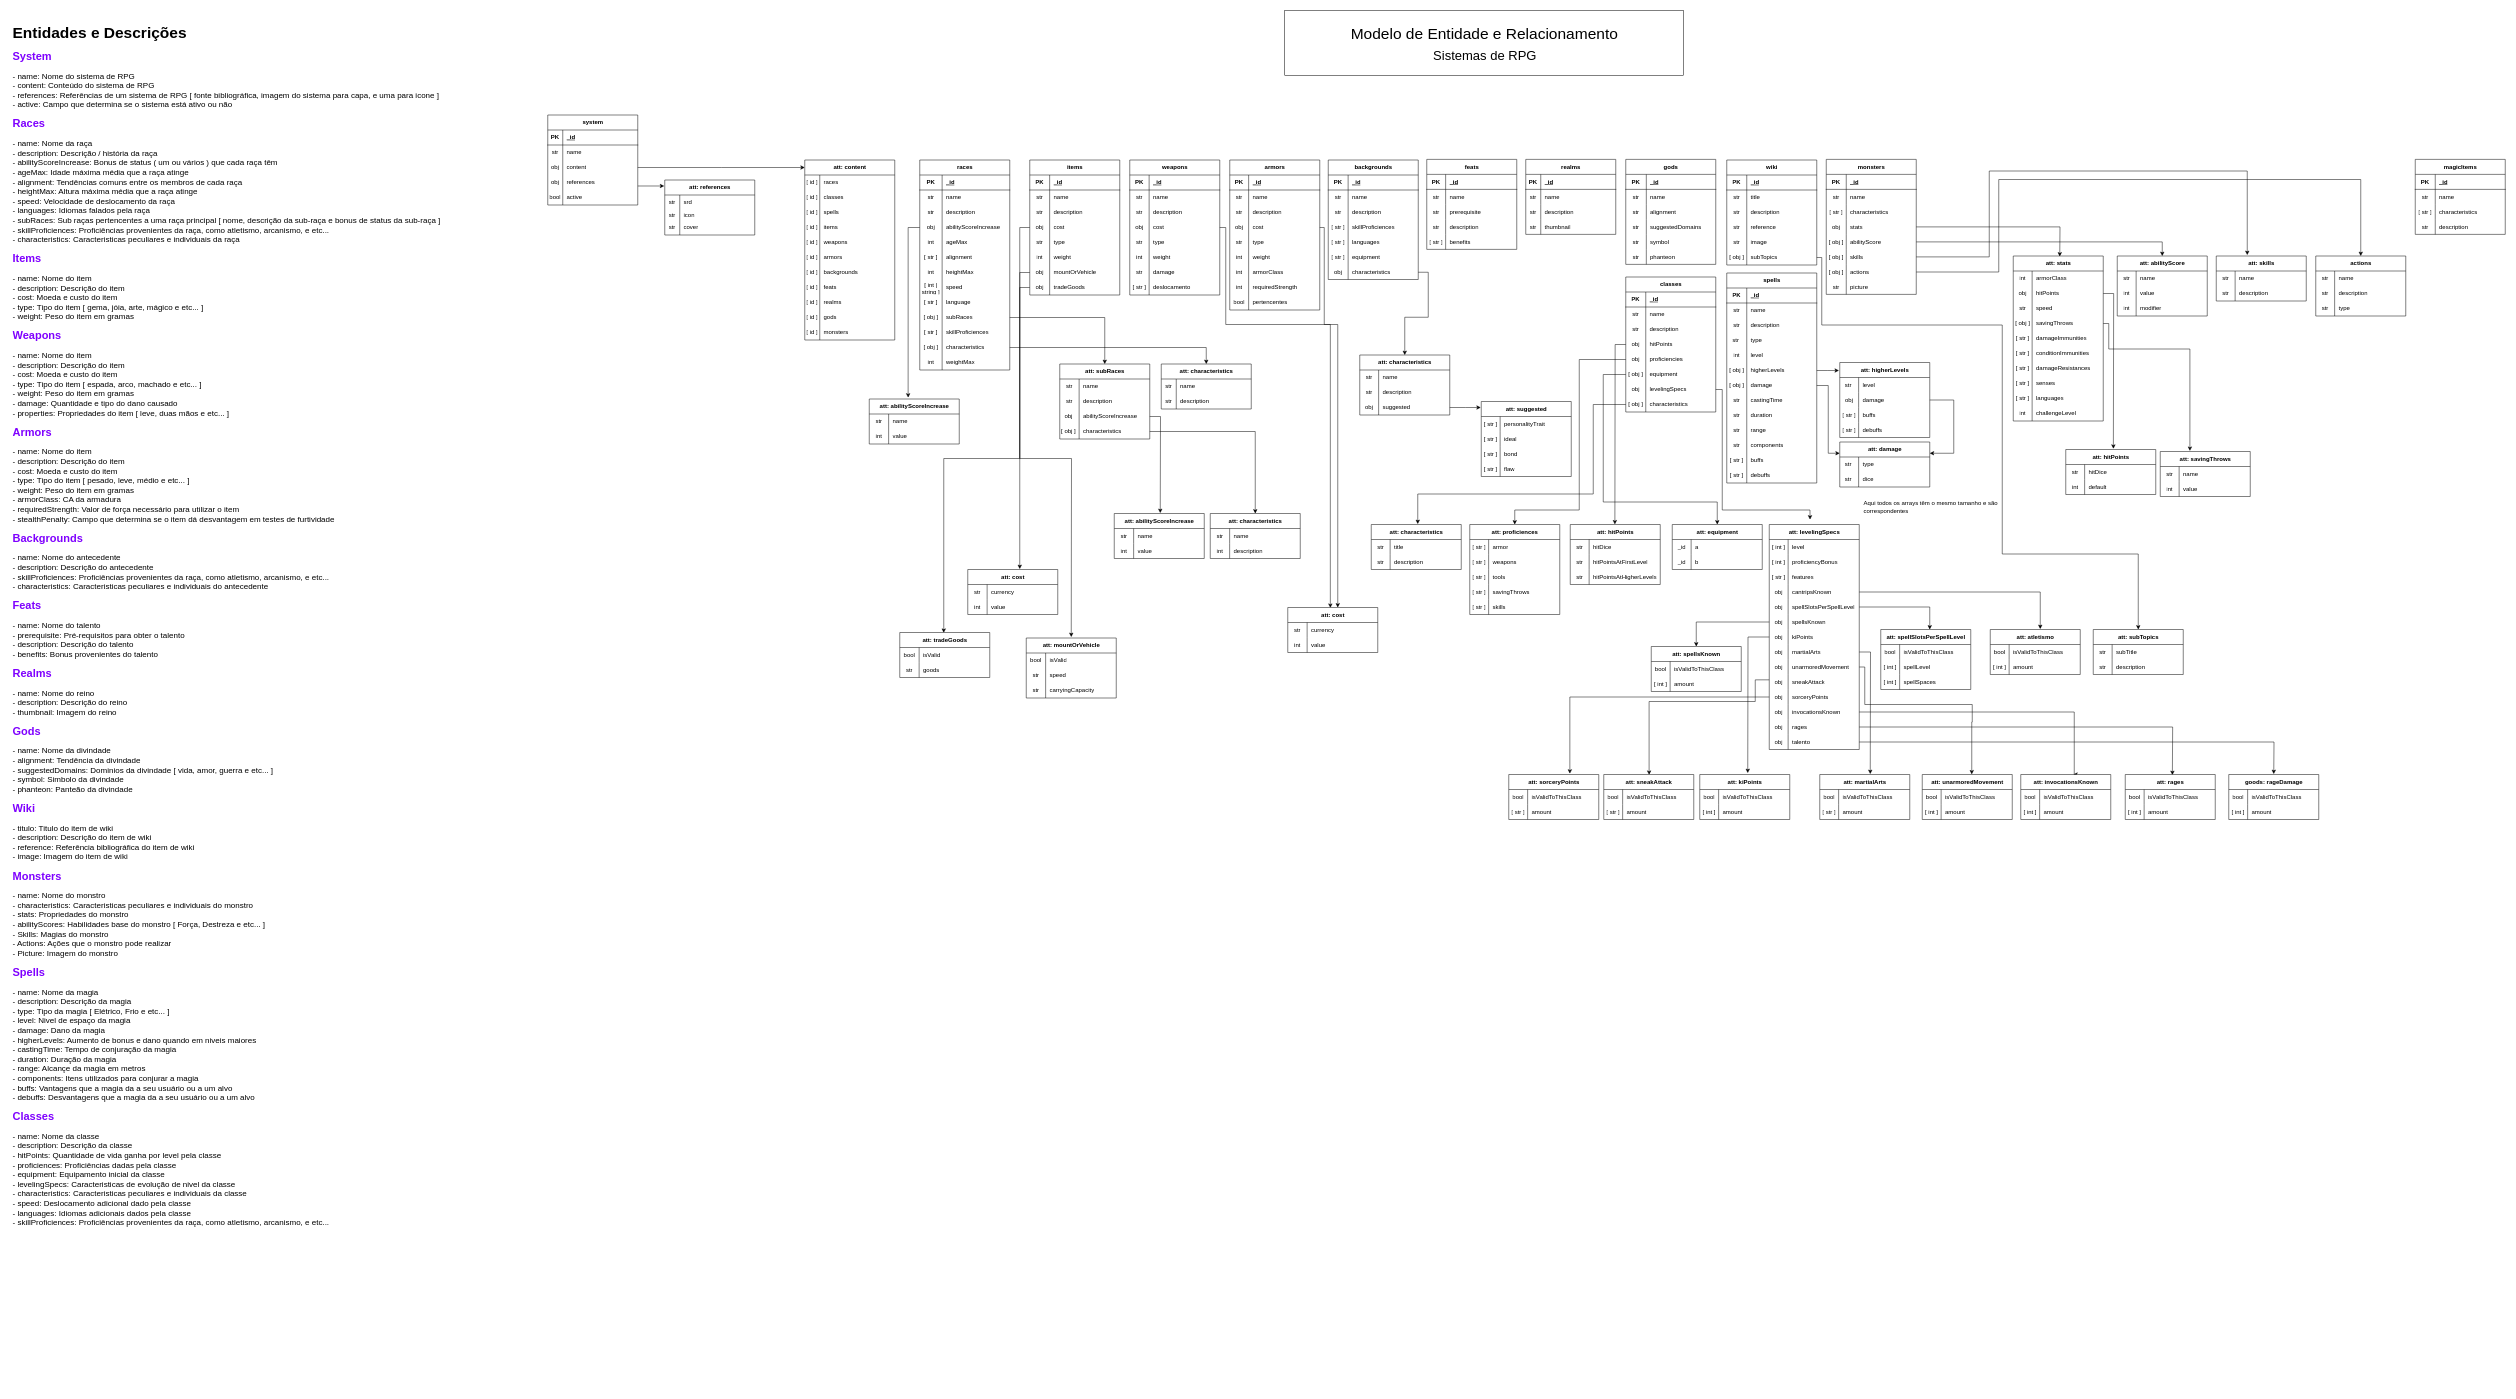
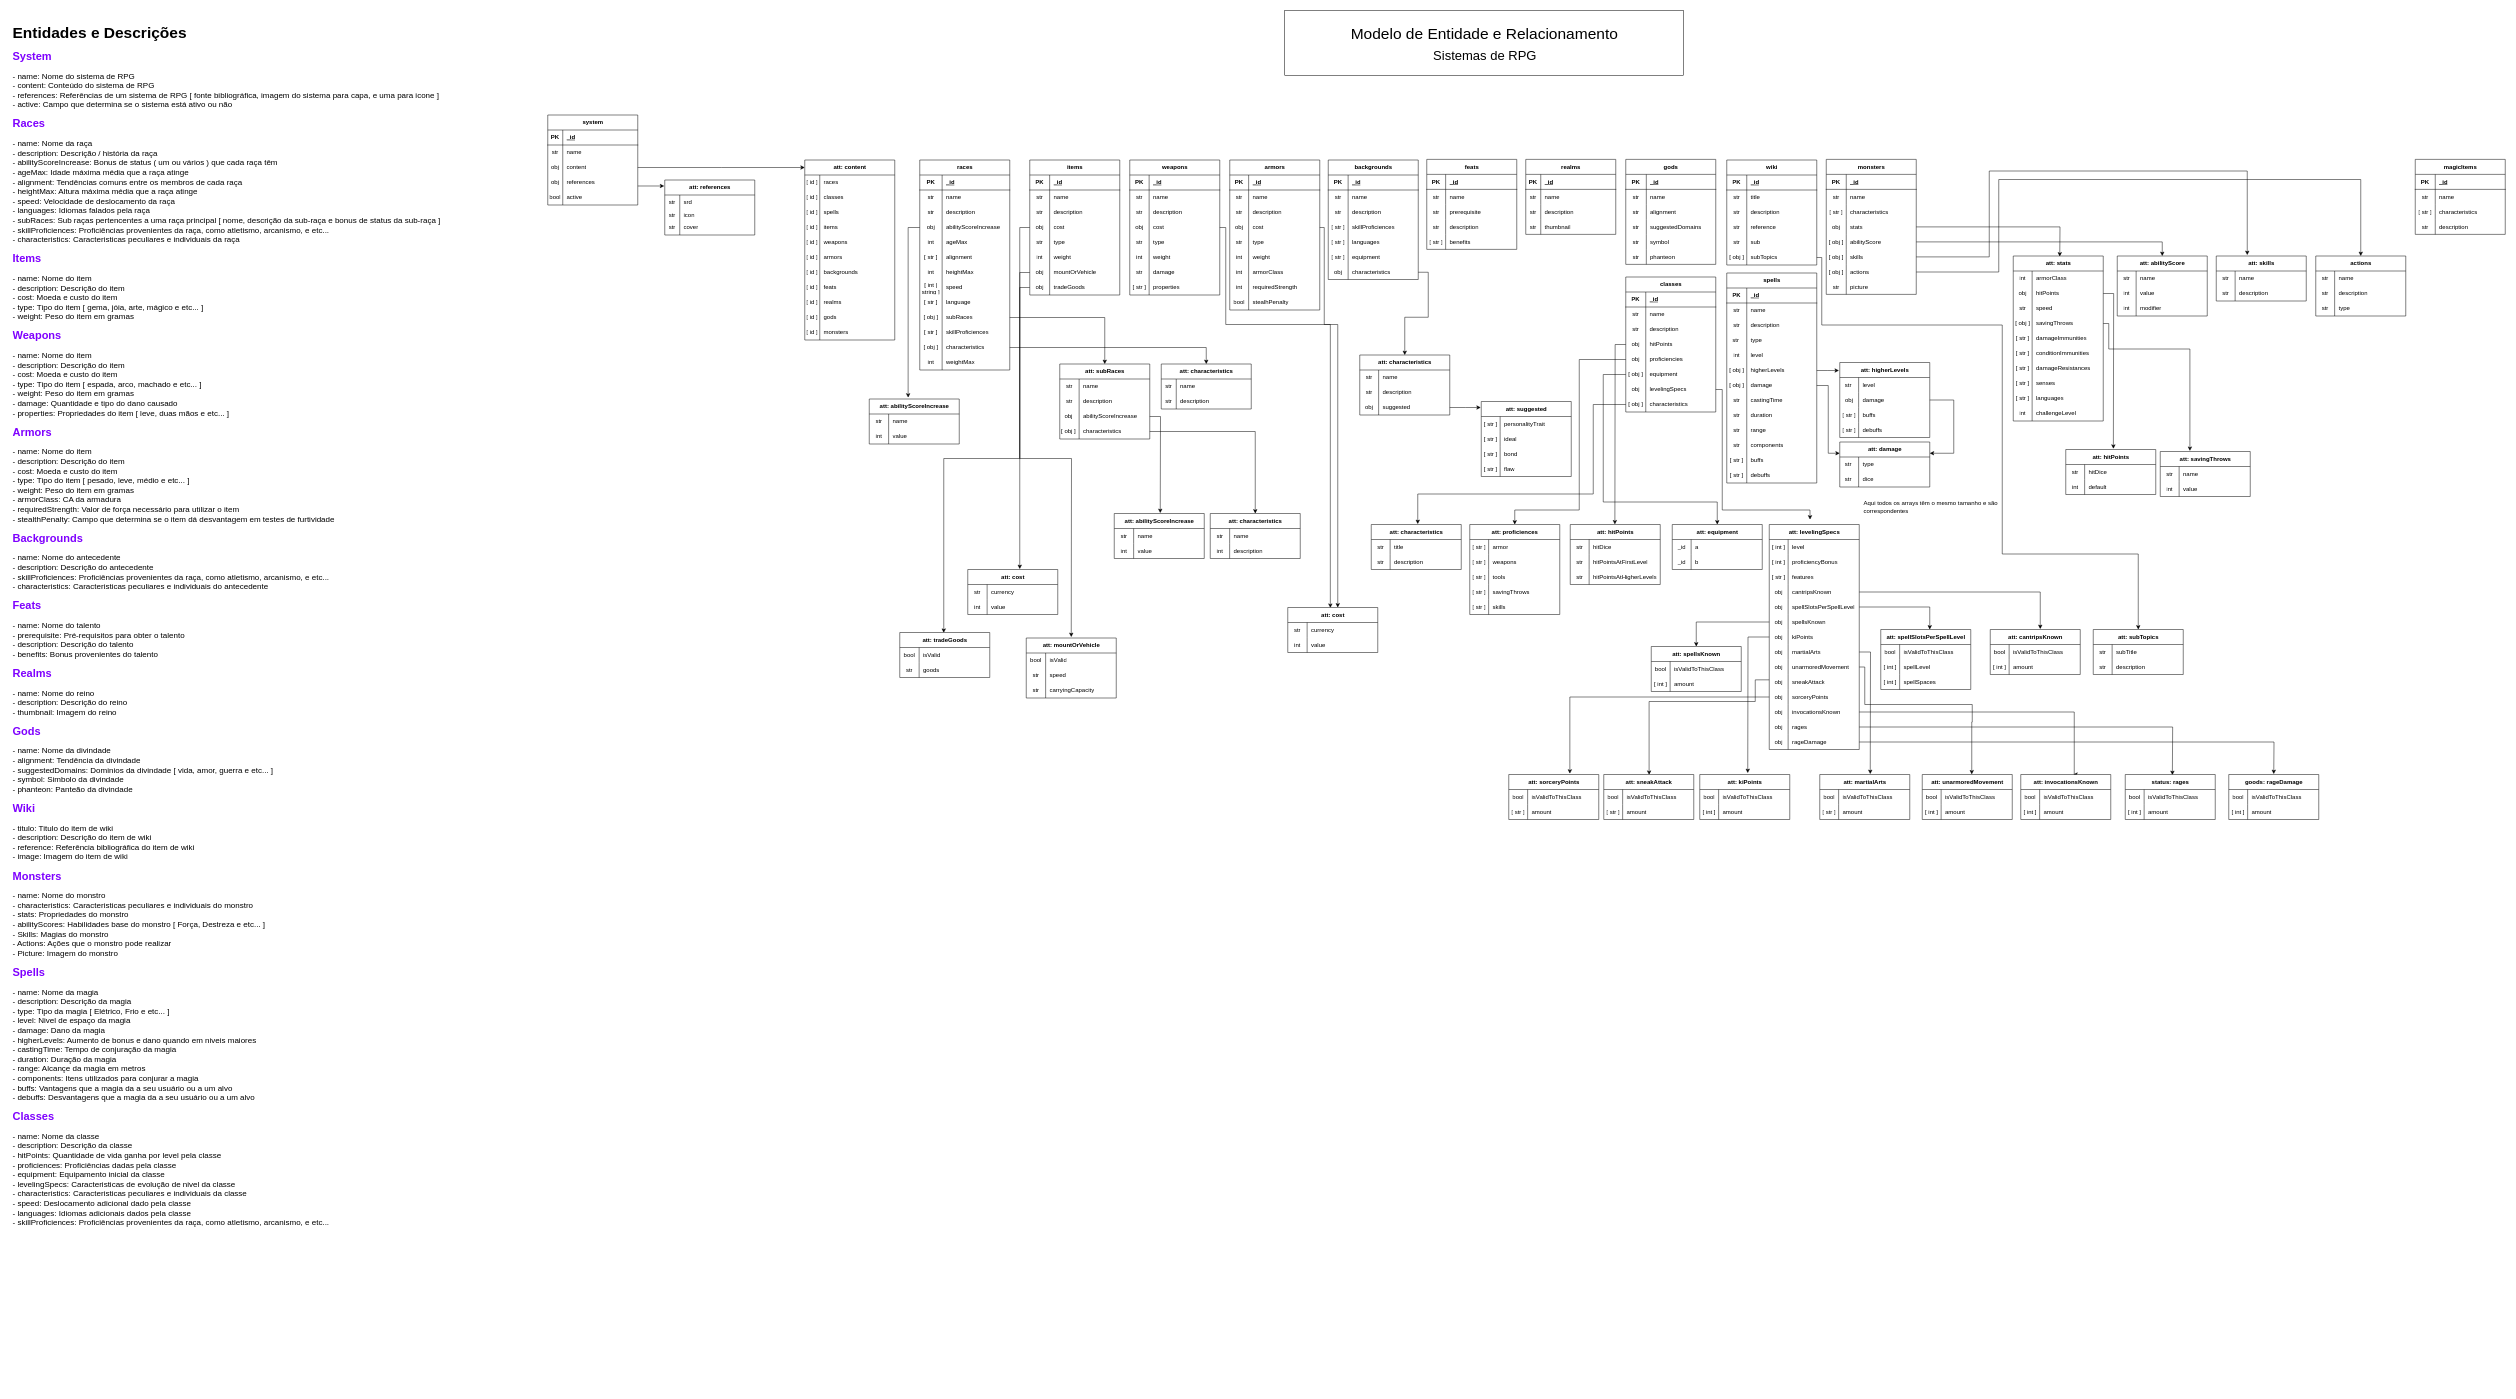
(1758, 242) -> (1756, 242)
(1173, 287) -> (1169, 287)
(1273, 302) -> (1273, 302)
(2036, 637) -> (2036, 637)
(1803, 742) -> (1809, 742)
(2171, 782) -> (2171, 782)
